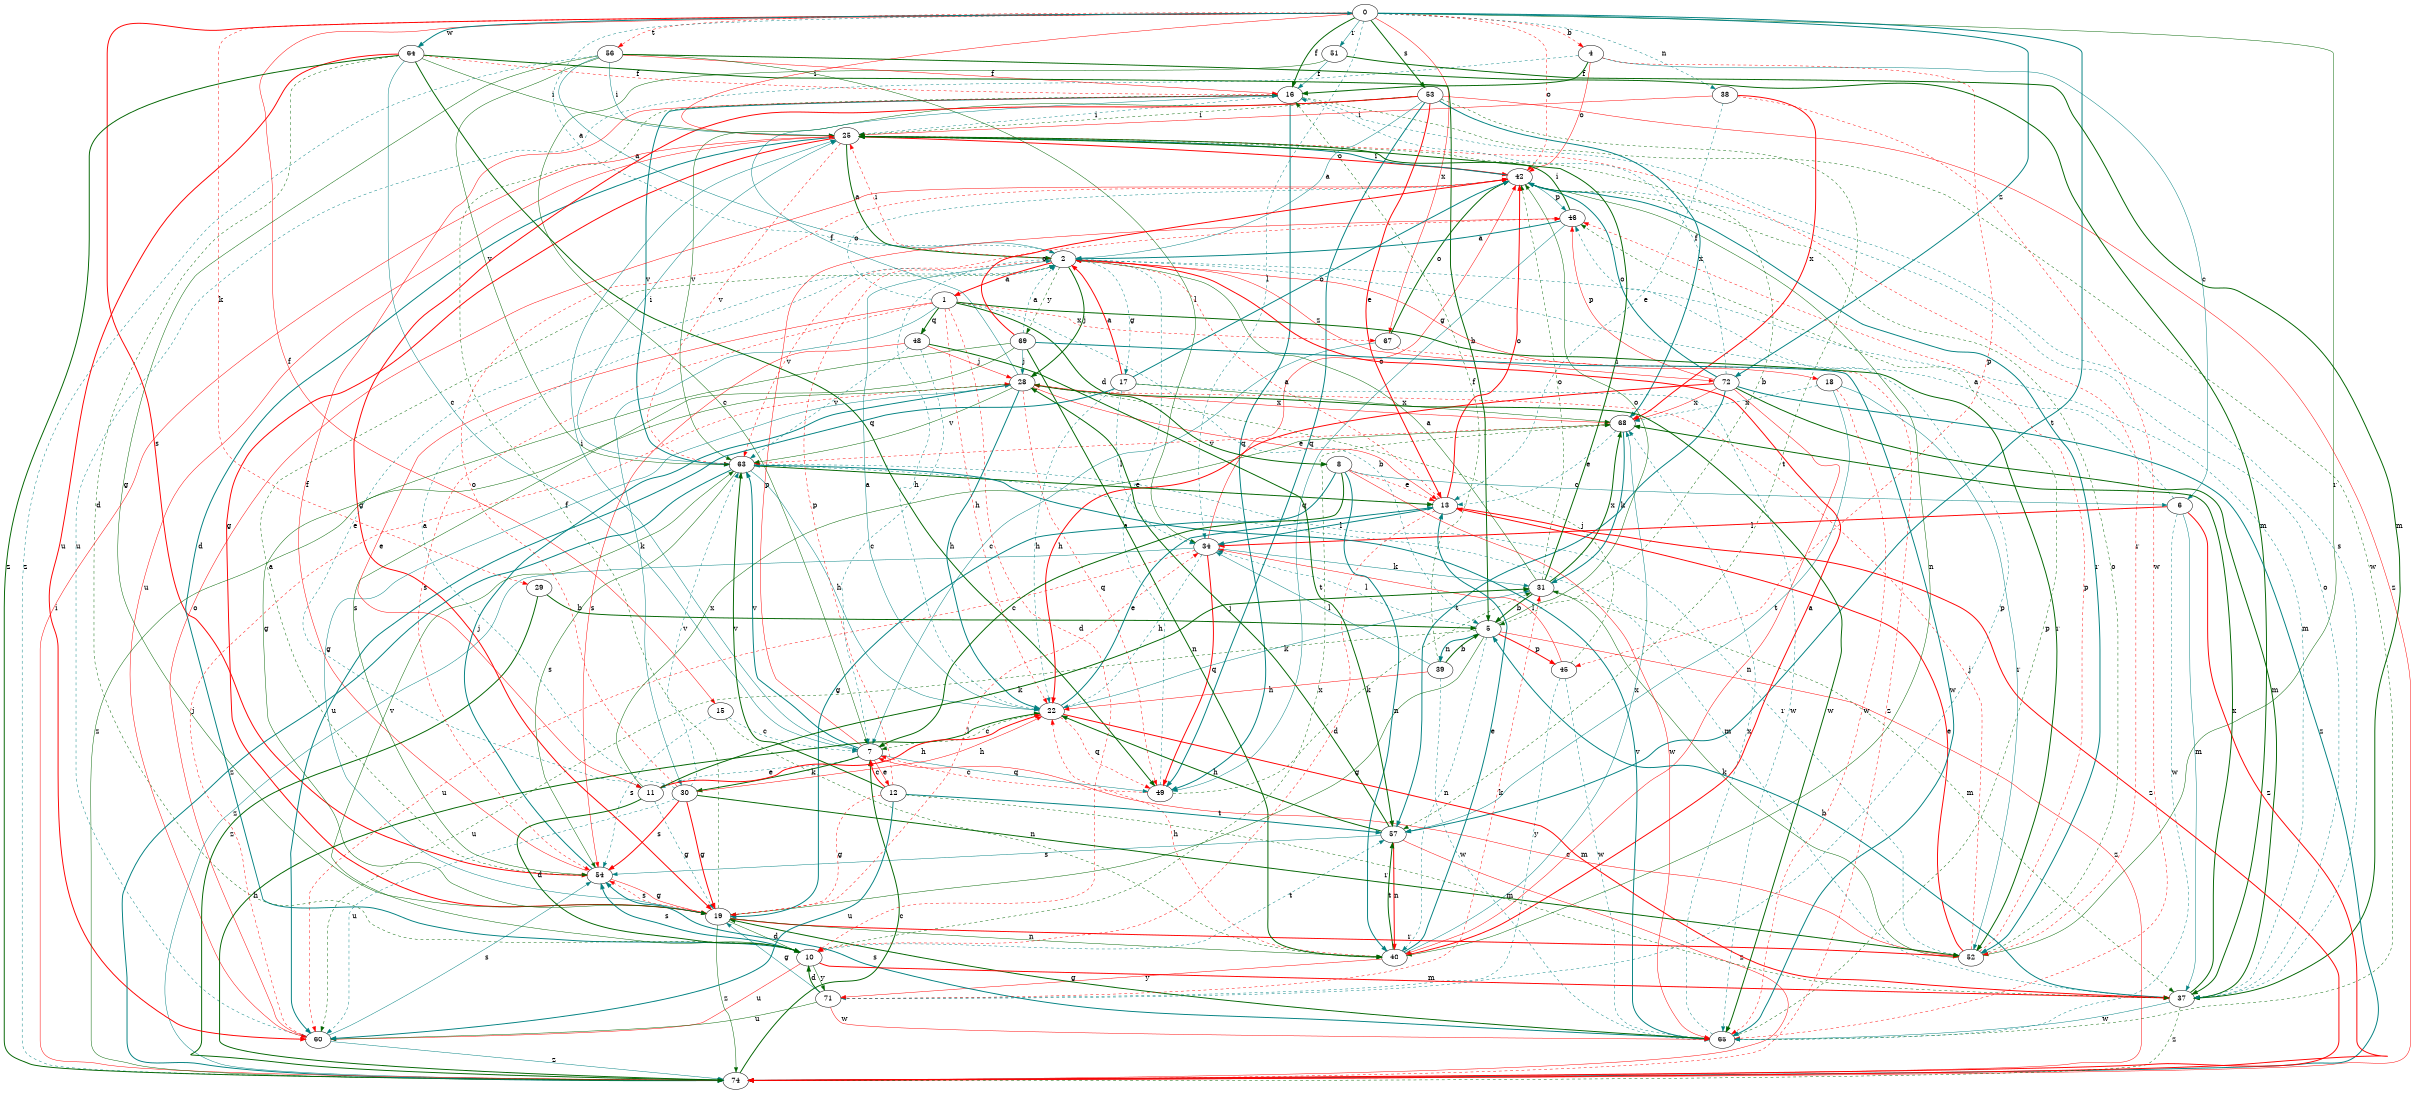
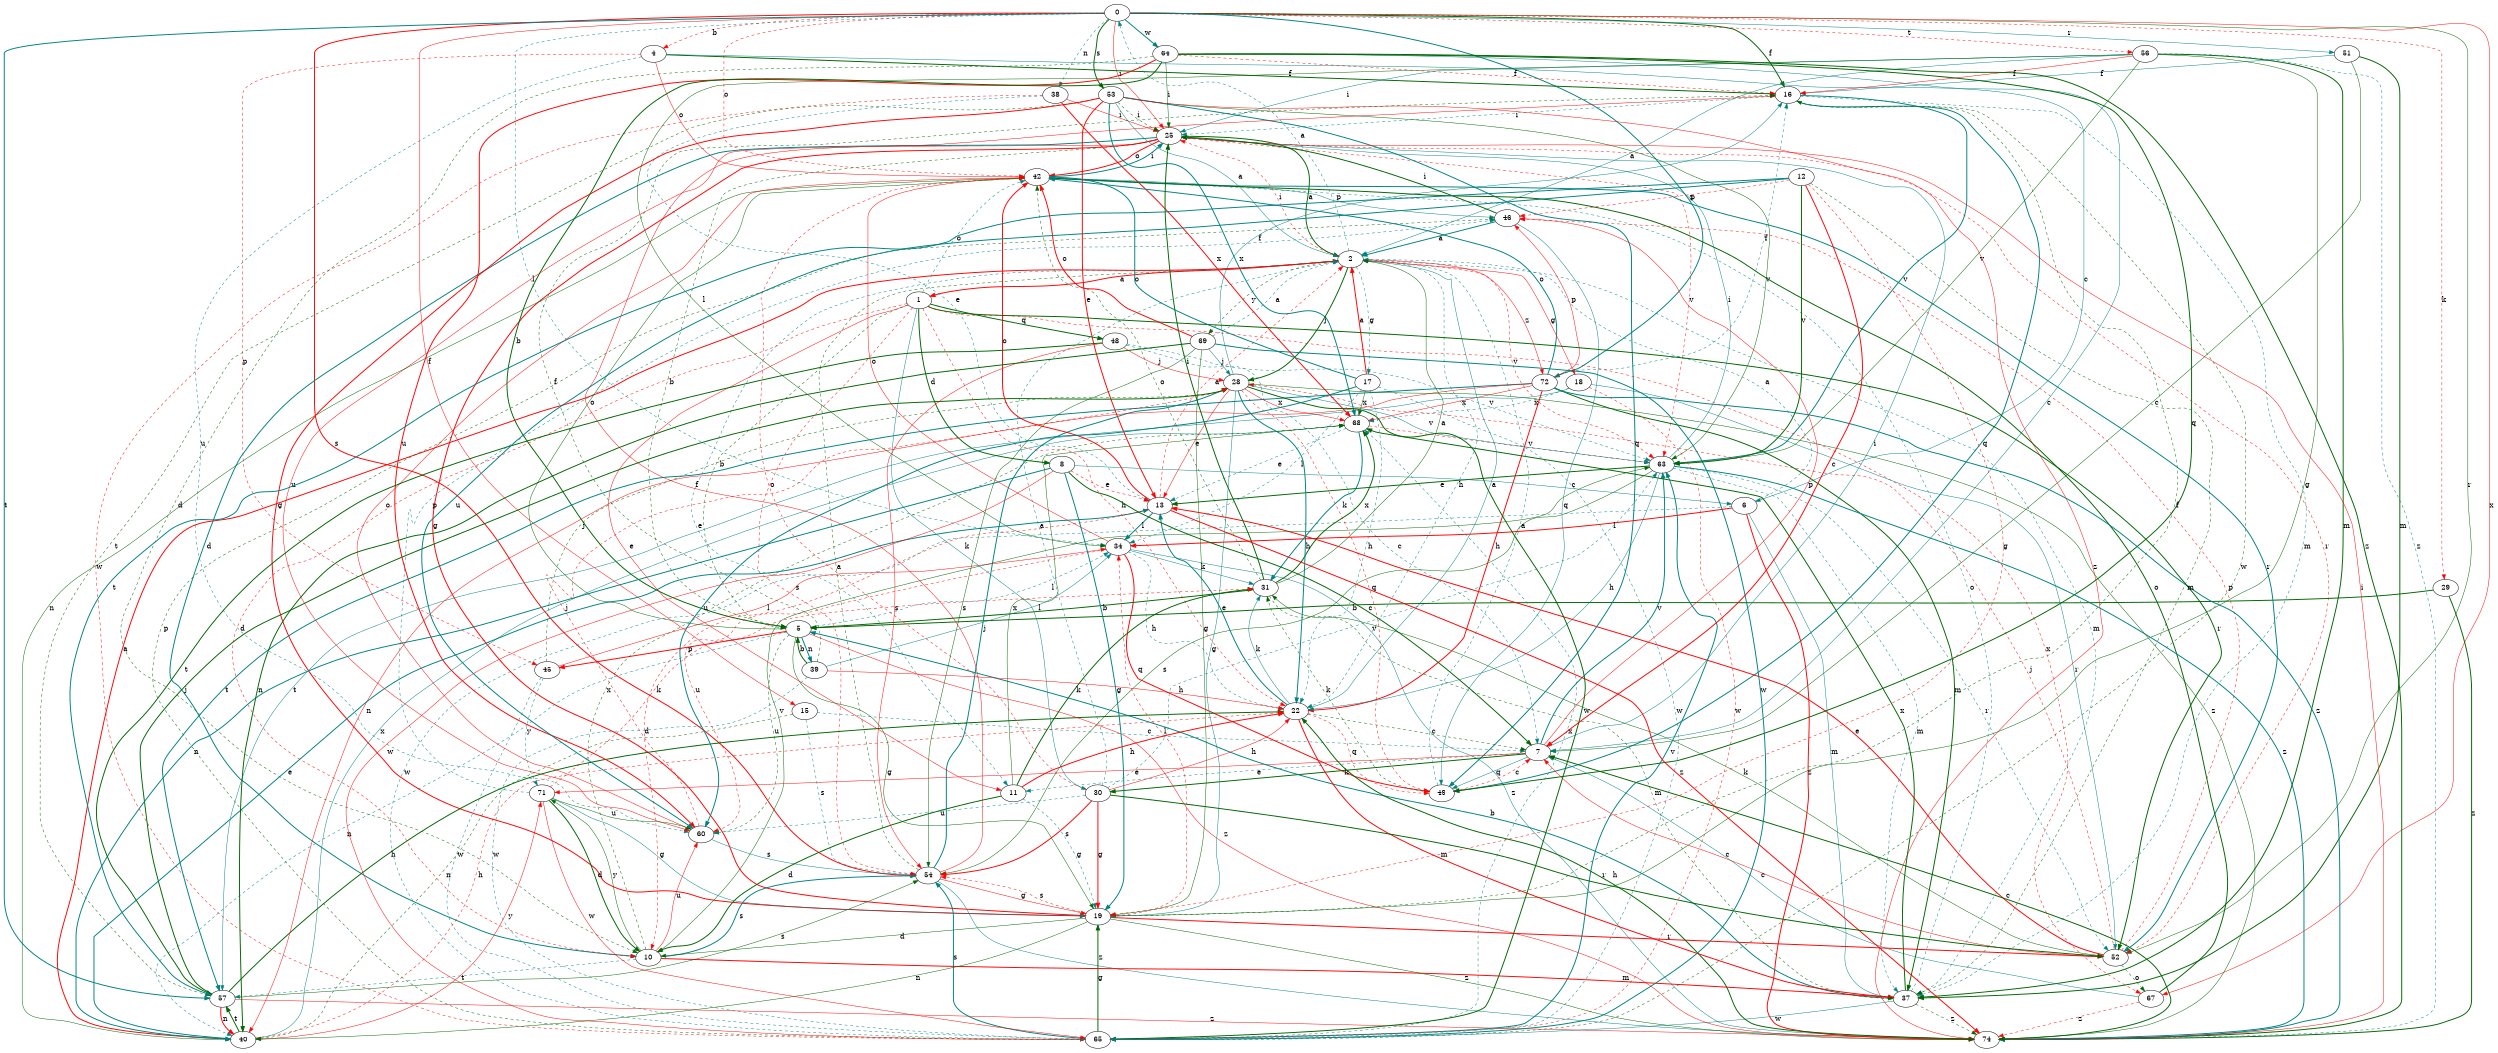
(2064, 418) -> (2132, 976)
(889, 436) -> (1424, 431)
(1244, 445) -> (732, 445)
(2339, 547) -> (2307, 547)
(880, 771) -> (1018, 775)
(999, 855) -> (582, 978)
(525, 1060) -> (1438, 1007)
